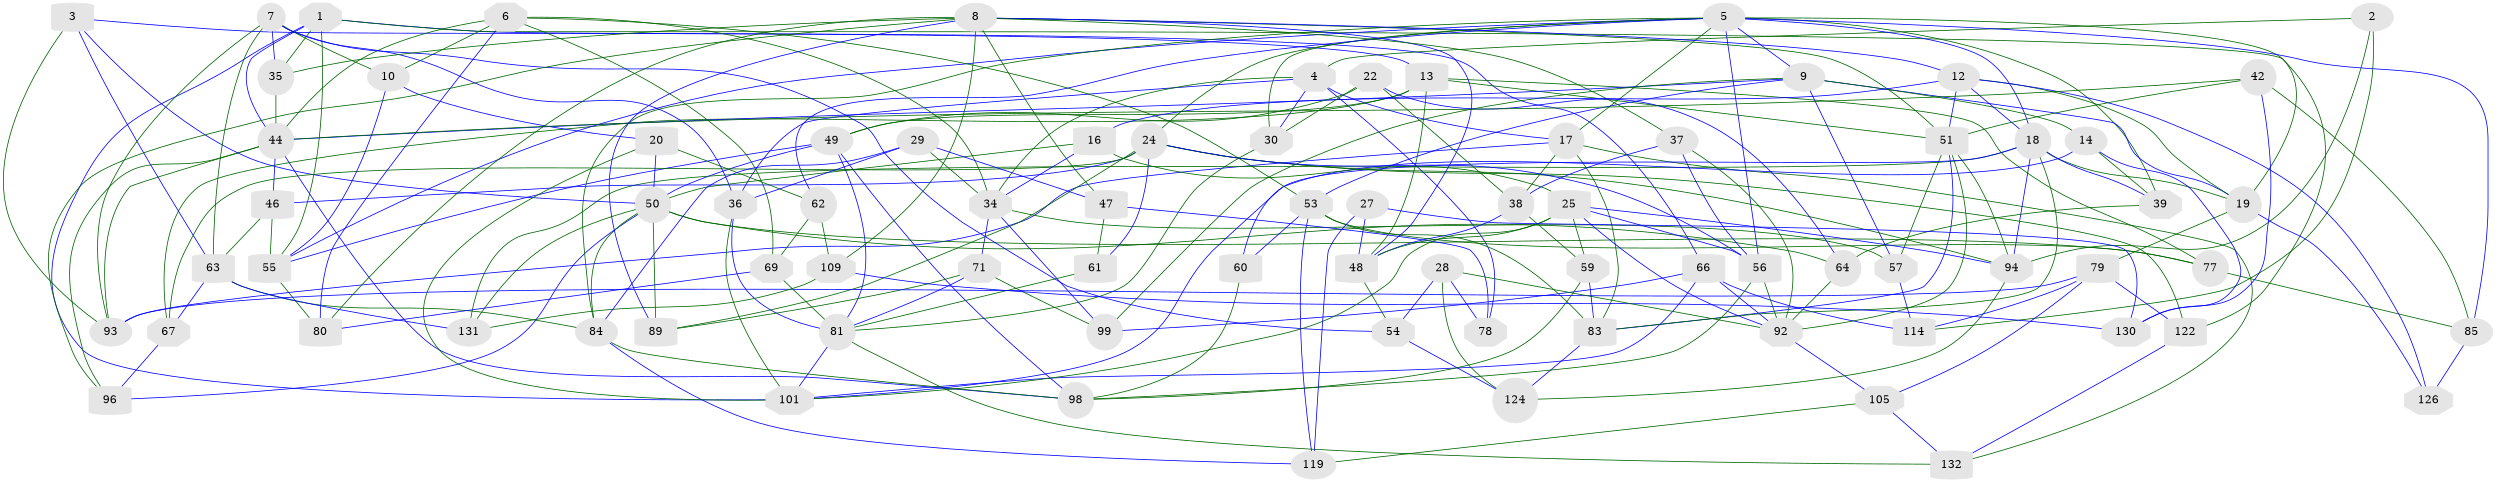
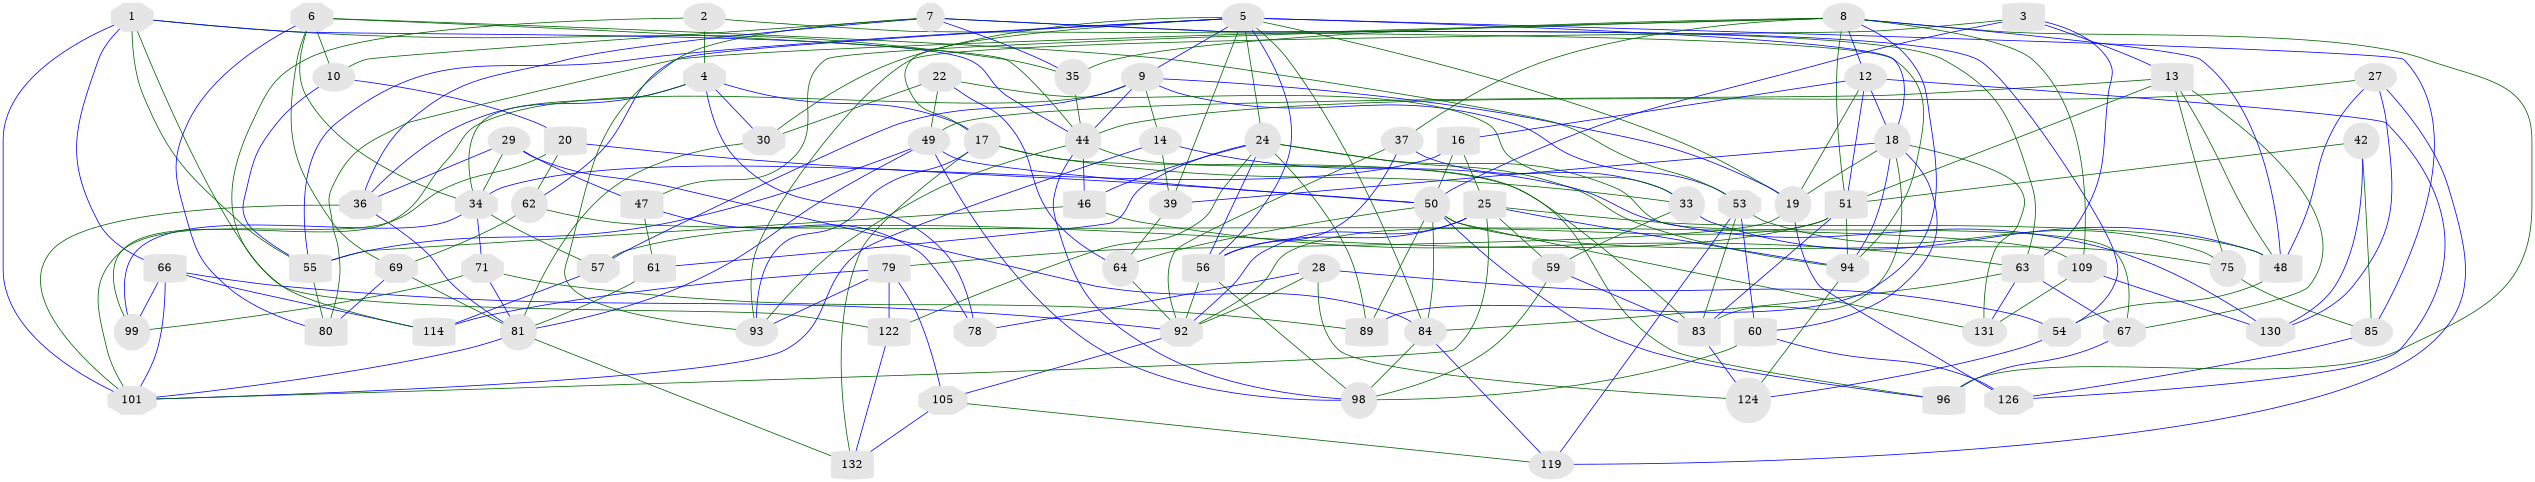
(1365, 110) -> (1915, 99)
(1516, 205) -> (1687, 205)
(2210, 268) -> (2228, 268)
none -> (1887, 360)
